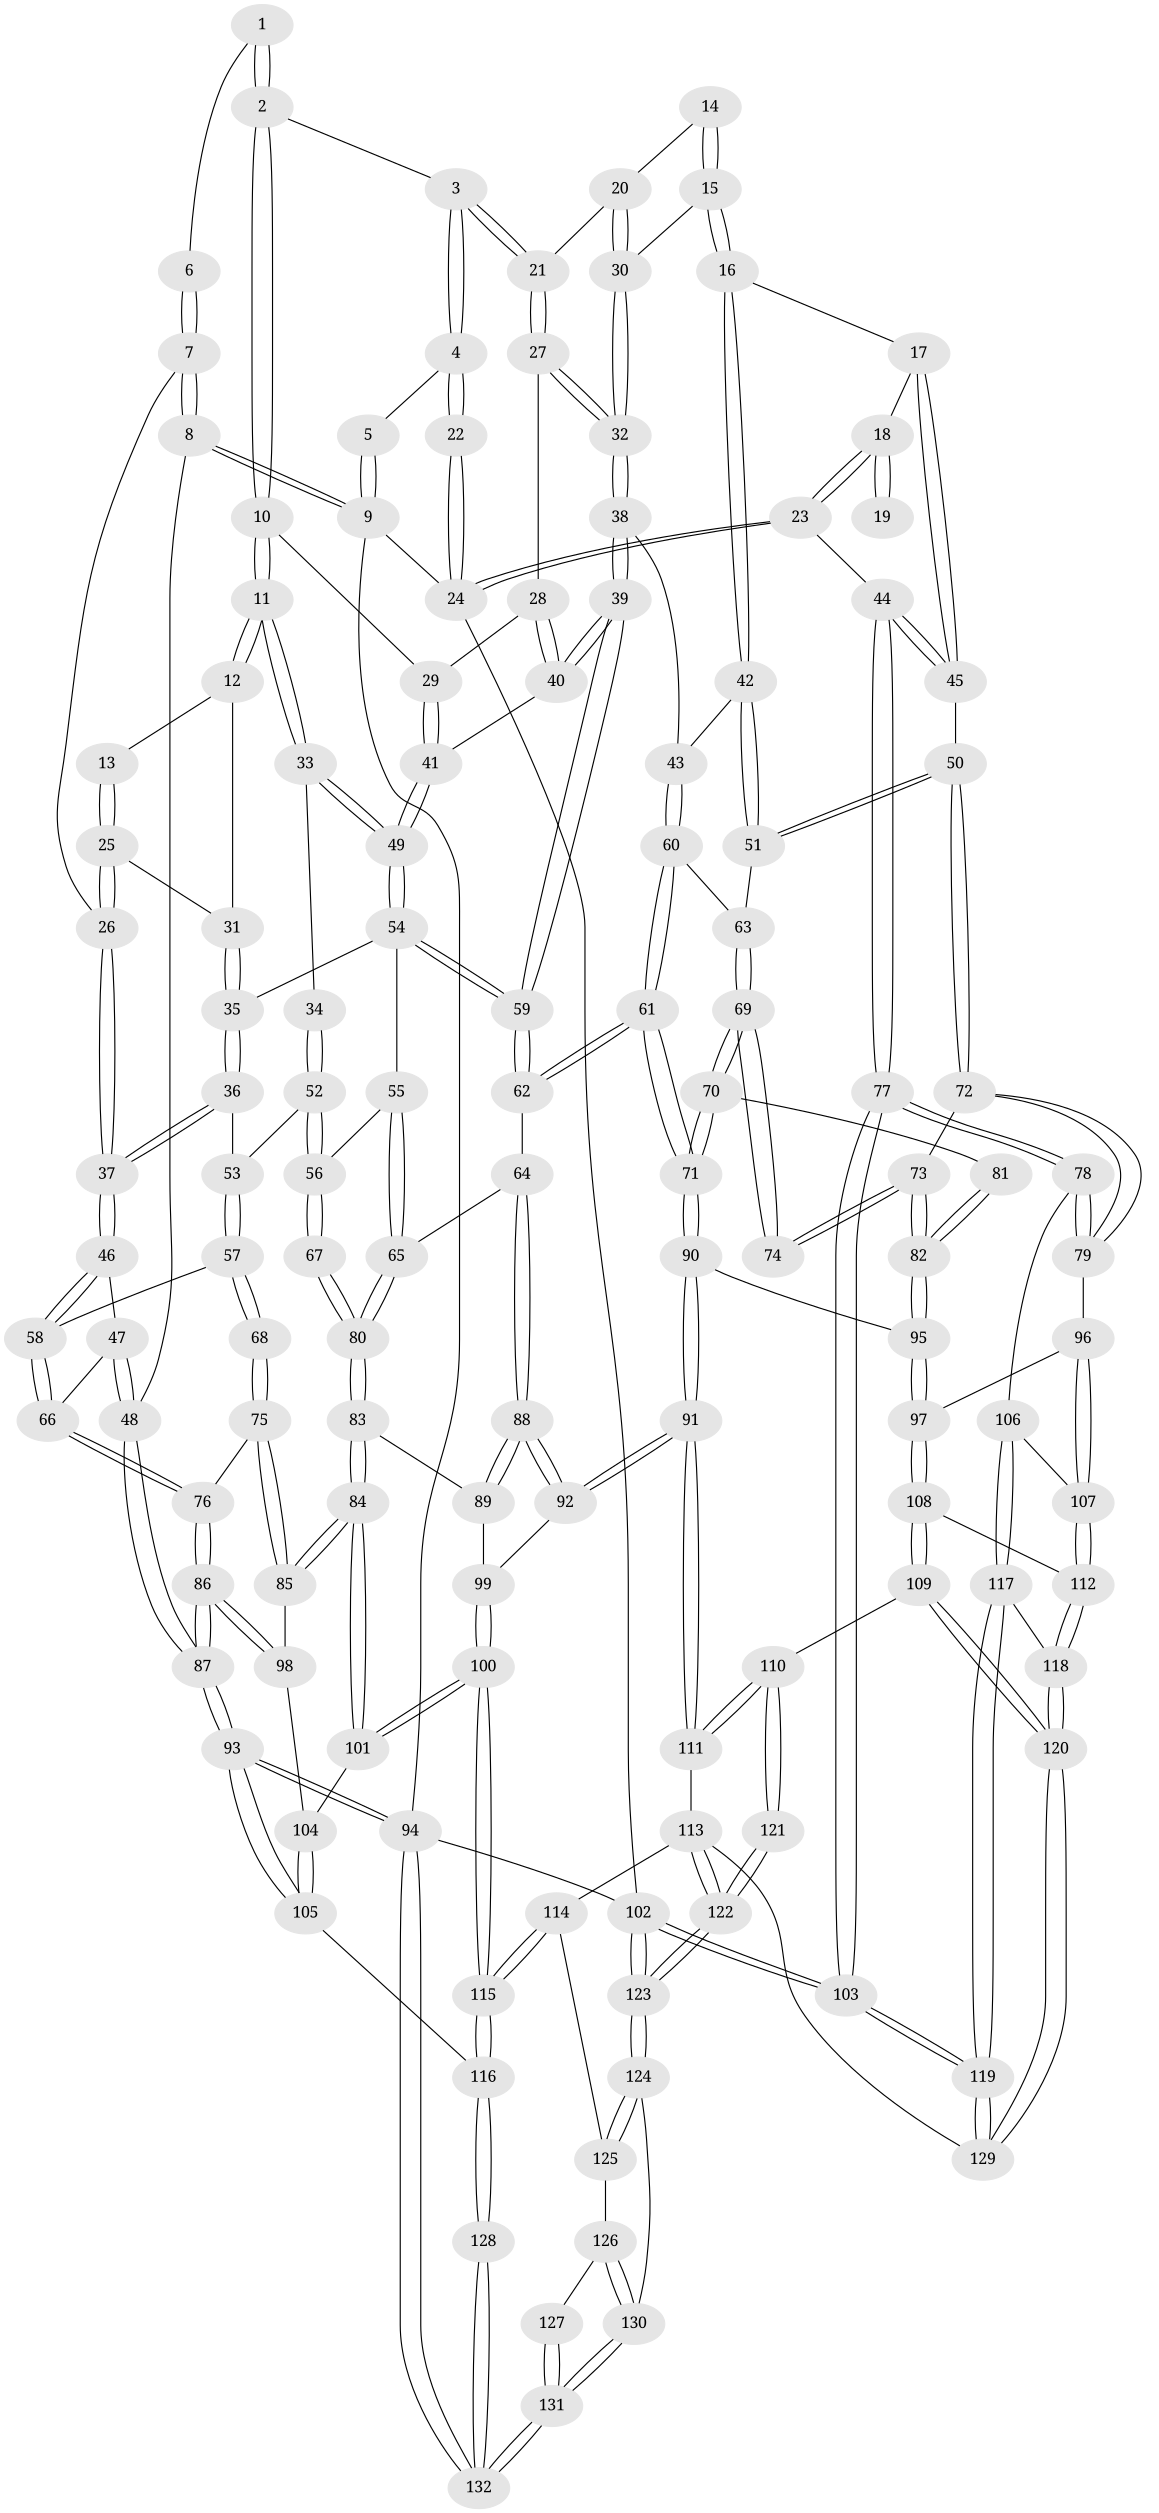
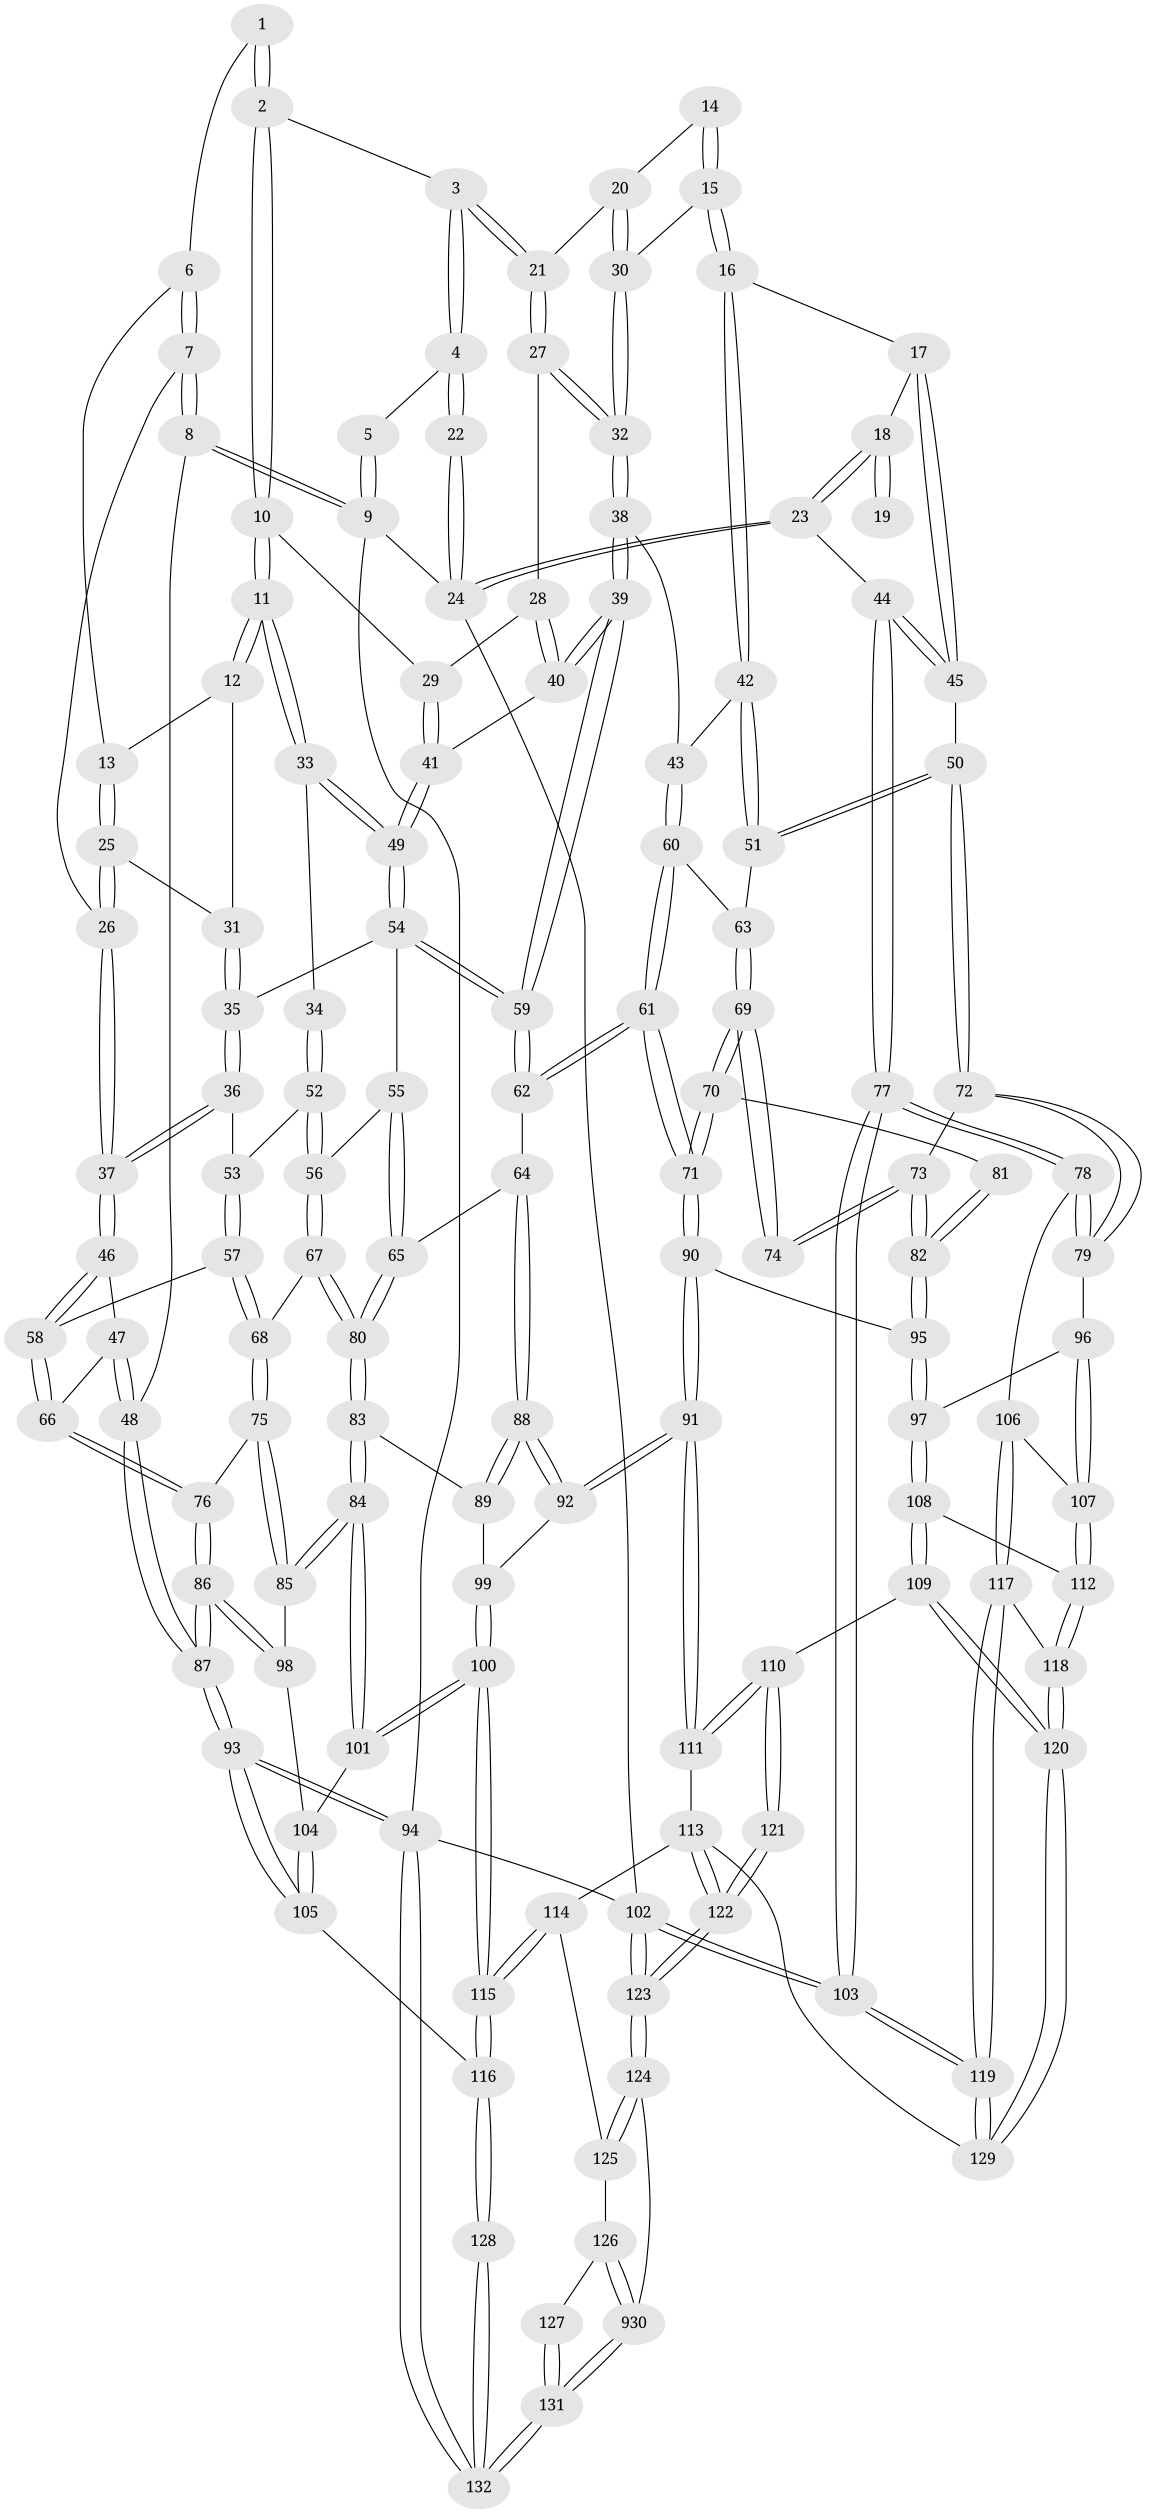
none -> (83, 502)
none -> (287, 1298)
(634, 2324) -> (634, 2324)
